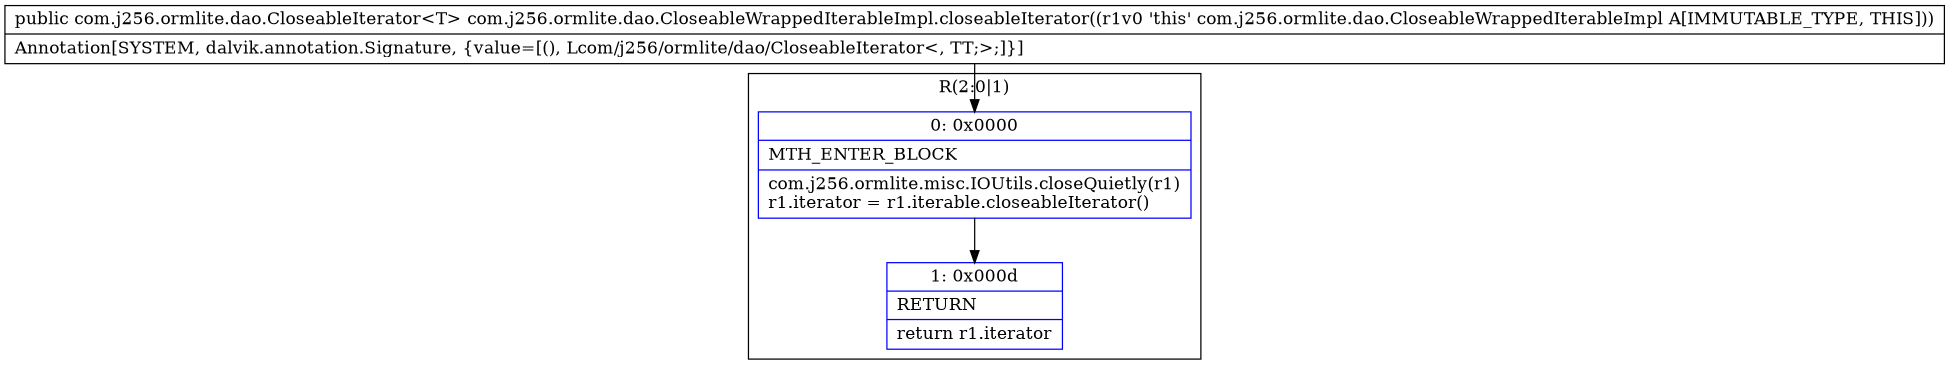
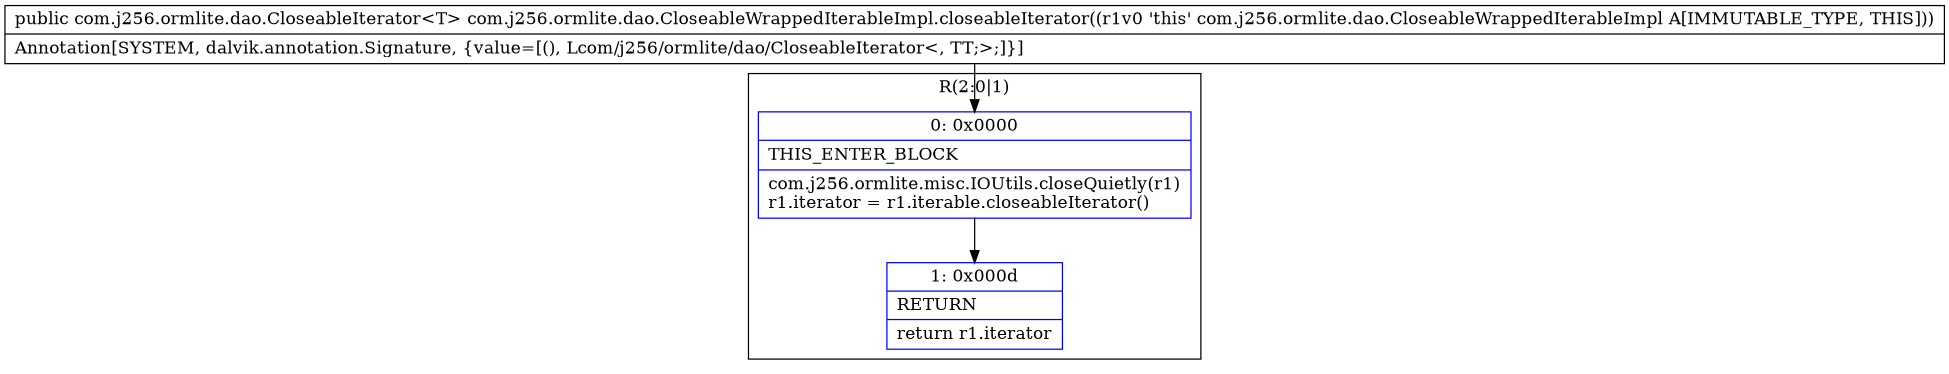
(863, 155) -> (863, 155)
